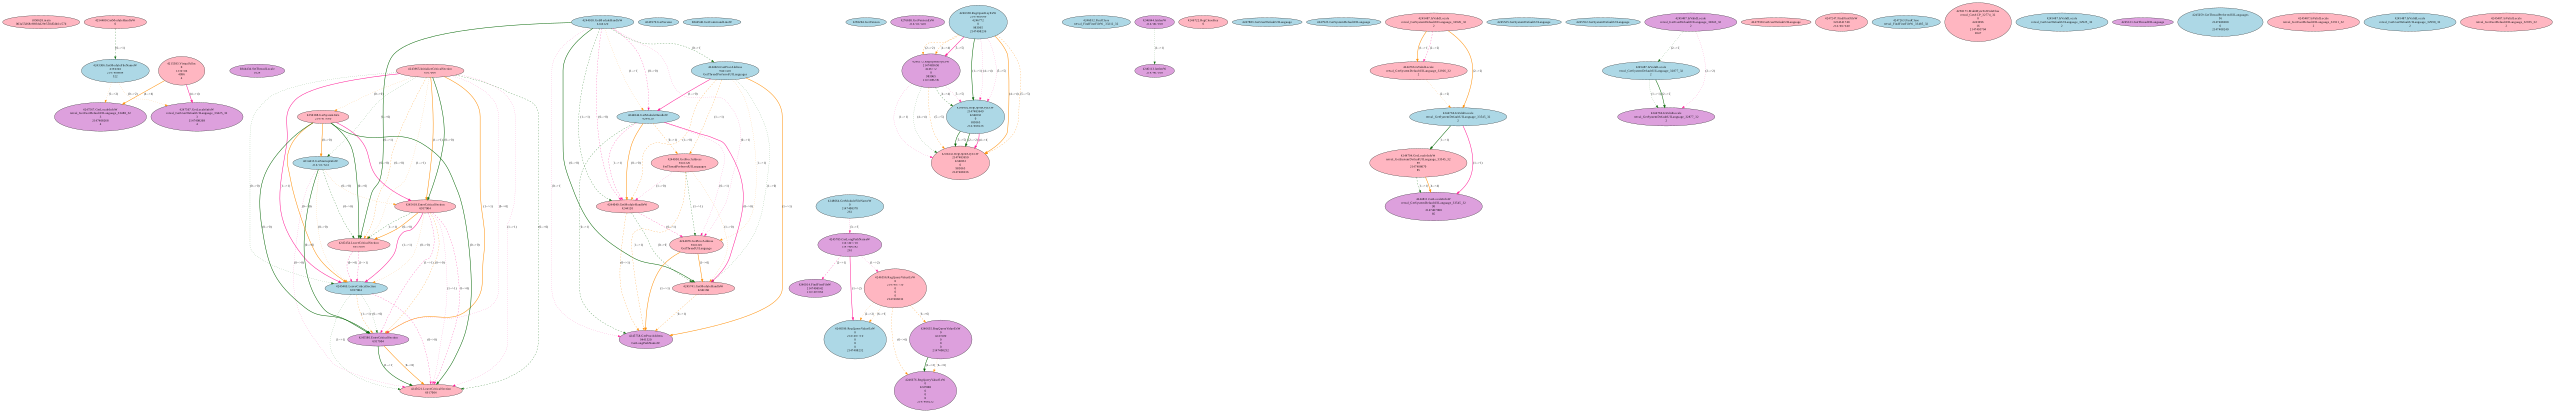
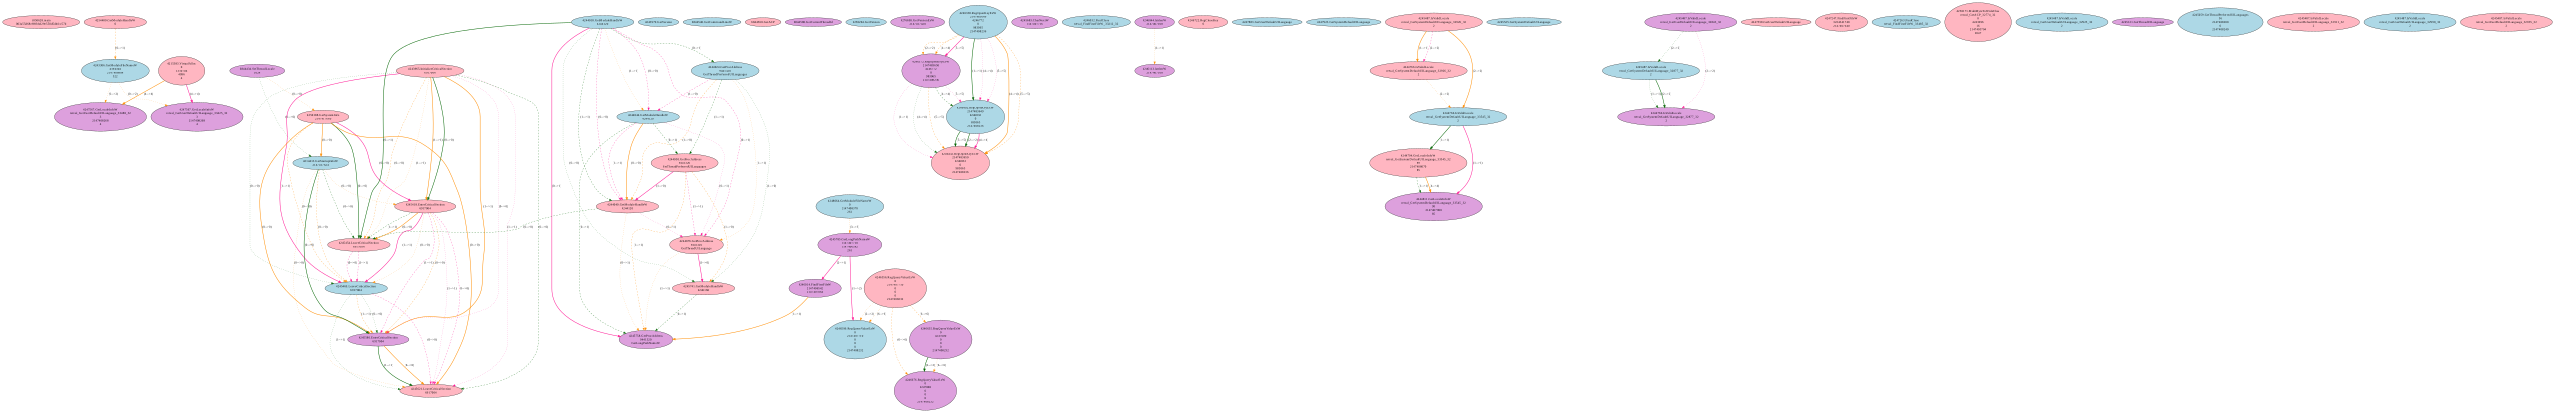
none -> (763, 22)
none -> (813, 22)
none -> (1035, 22)
(1603, 22) -> none
(115, 43) -> (115, 43)
(1155, 45) -> (1155, 45)
(375, 92) -> (289, 93)
(685, 94) -> (685, 94)
(725, 101) -> (725, 101)
(370, 111) -> (277, 121)
(708, 116) -> (708, 116)
(665, 138) -> (665, 138)
(570, 182) -> (570, 182)
(742, 182) -> none
(655, 185) -> (655, 185)
(552, 194) -> (552, 194)
(690, 203) -> (690, 203)
(297, 204) -> (297, 204)
(464, 212) -> (464, 212)
(659, 224) -> (659, 224)
(723, 224) -> (723, 224)
(850, 224) -> (850, 224)
(318, 229) -> (318, 229)
(782, 236) -> (746, 330)
(265, 246) -> (265, 246)
(655, 252) -> (488, 232)
(869, 263) -> none
(700, 267) -> (700, 267)
(832, 267) -> (832, 267)
(620, 272) -> (620, 272)
(653, 285) -> (653, 285)
(298, 307) -> (298, 307)
(677, 312) -> (677, 312)
